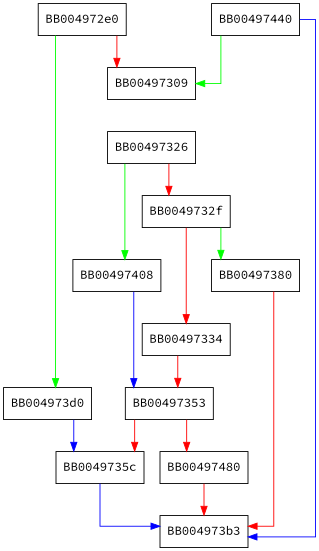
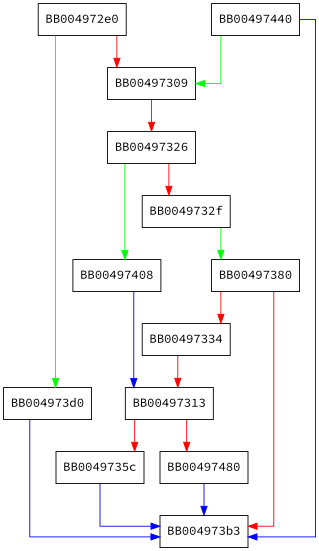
none -> (152, 111)
(186, 271) -> (221, 303)
(169, 404) -> (169, 404)
(74, 431) -> (32, 537)
(204, 495) -> (204, 495)
